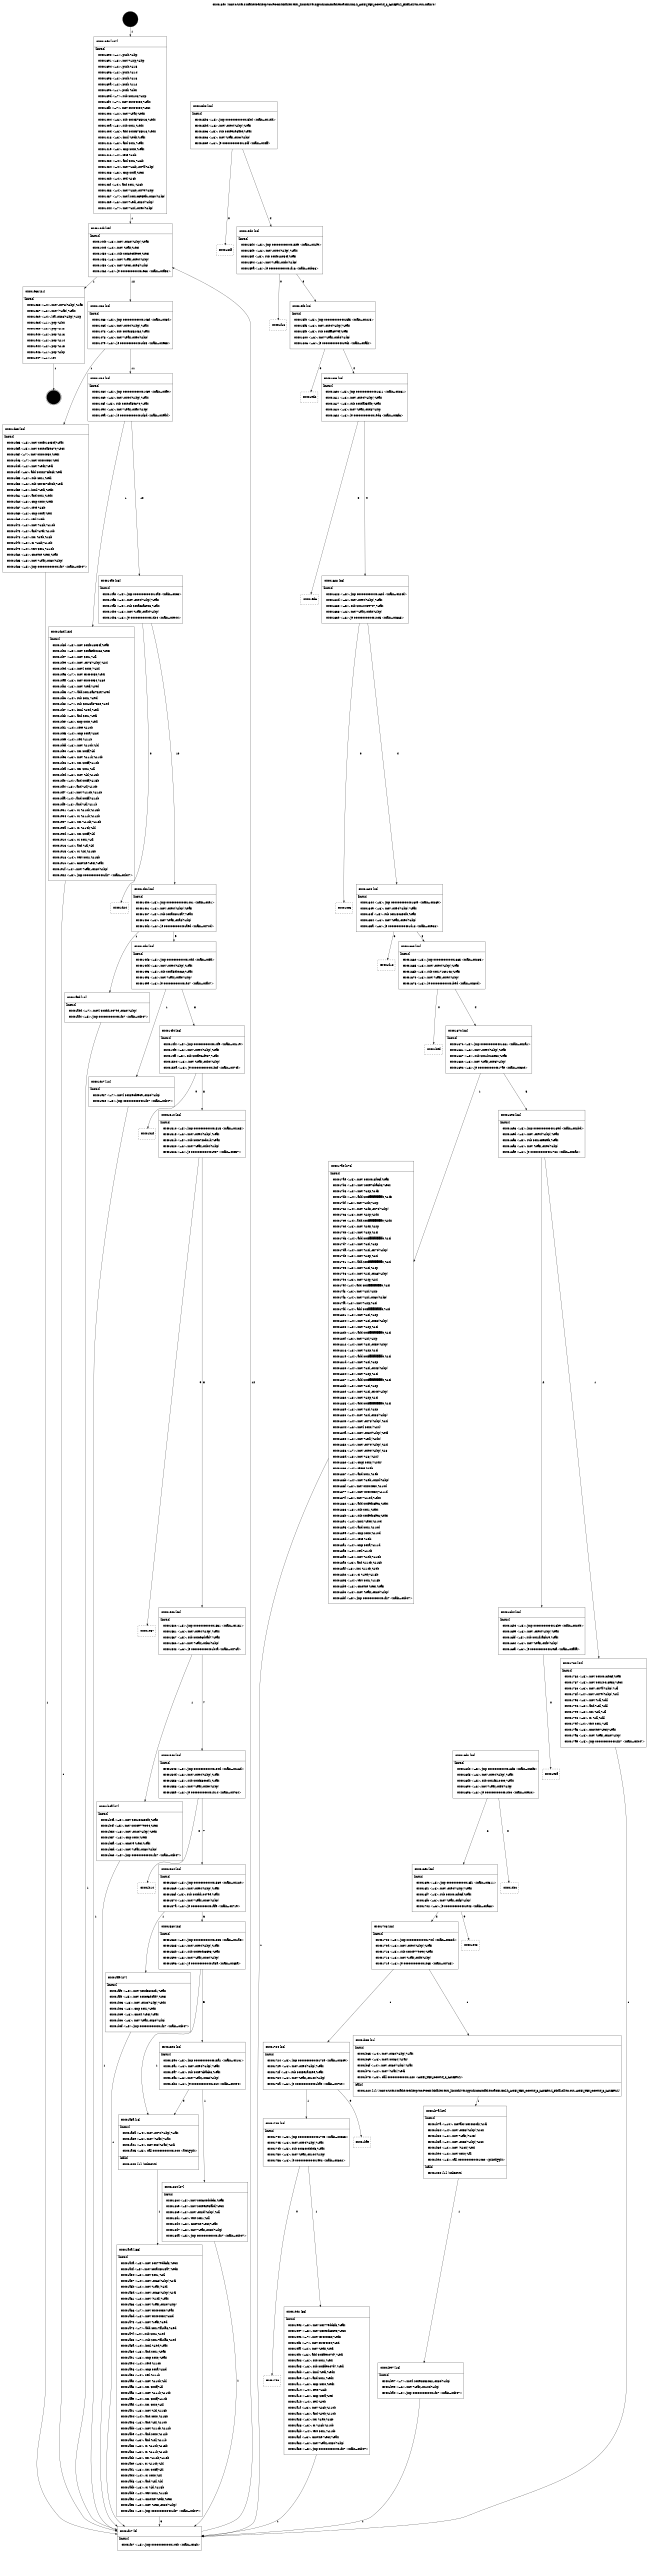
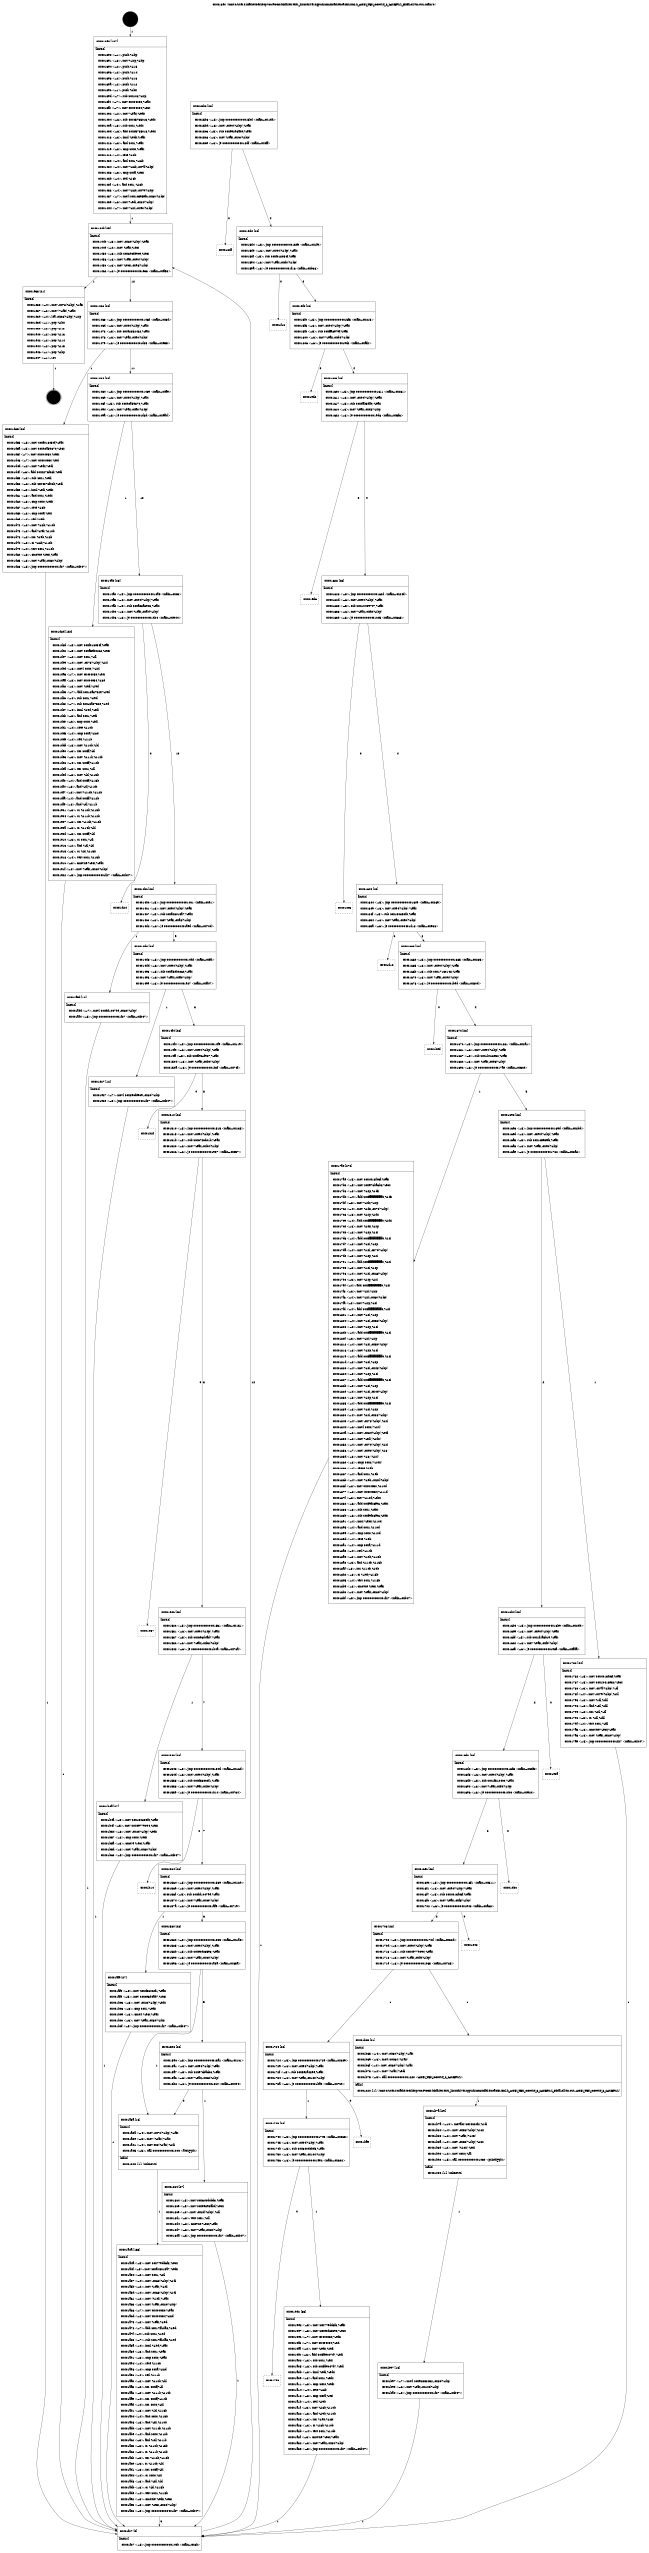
none -> (519, 1702)
